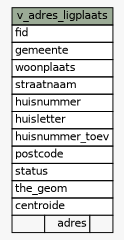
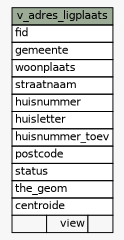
(72, 223) -> (73, 223)
